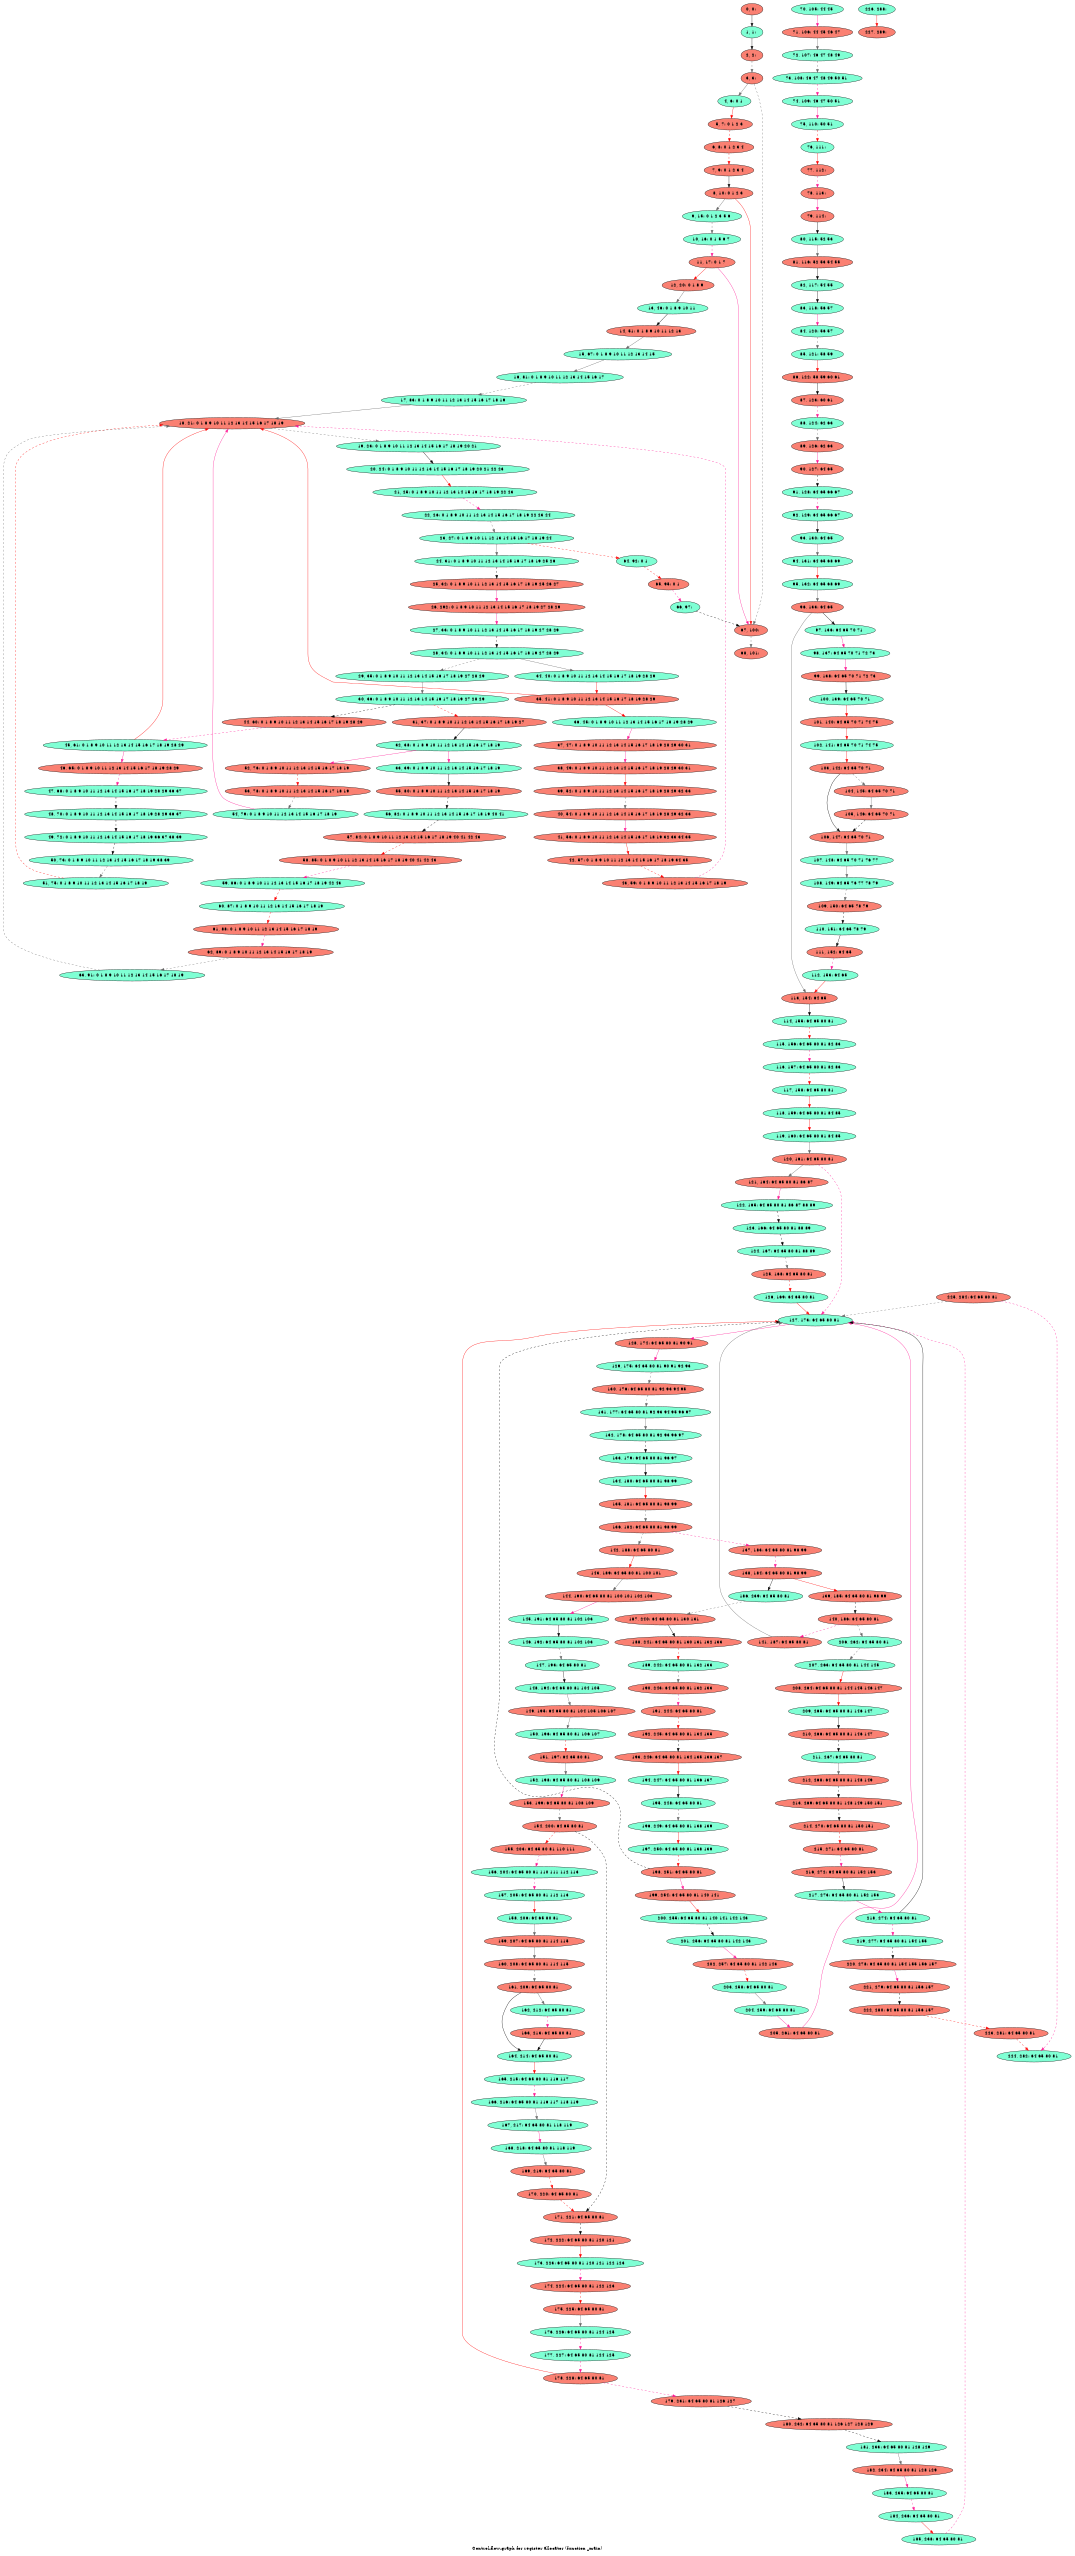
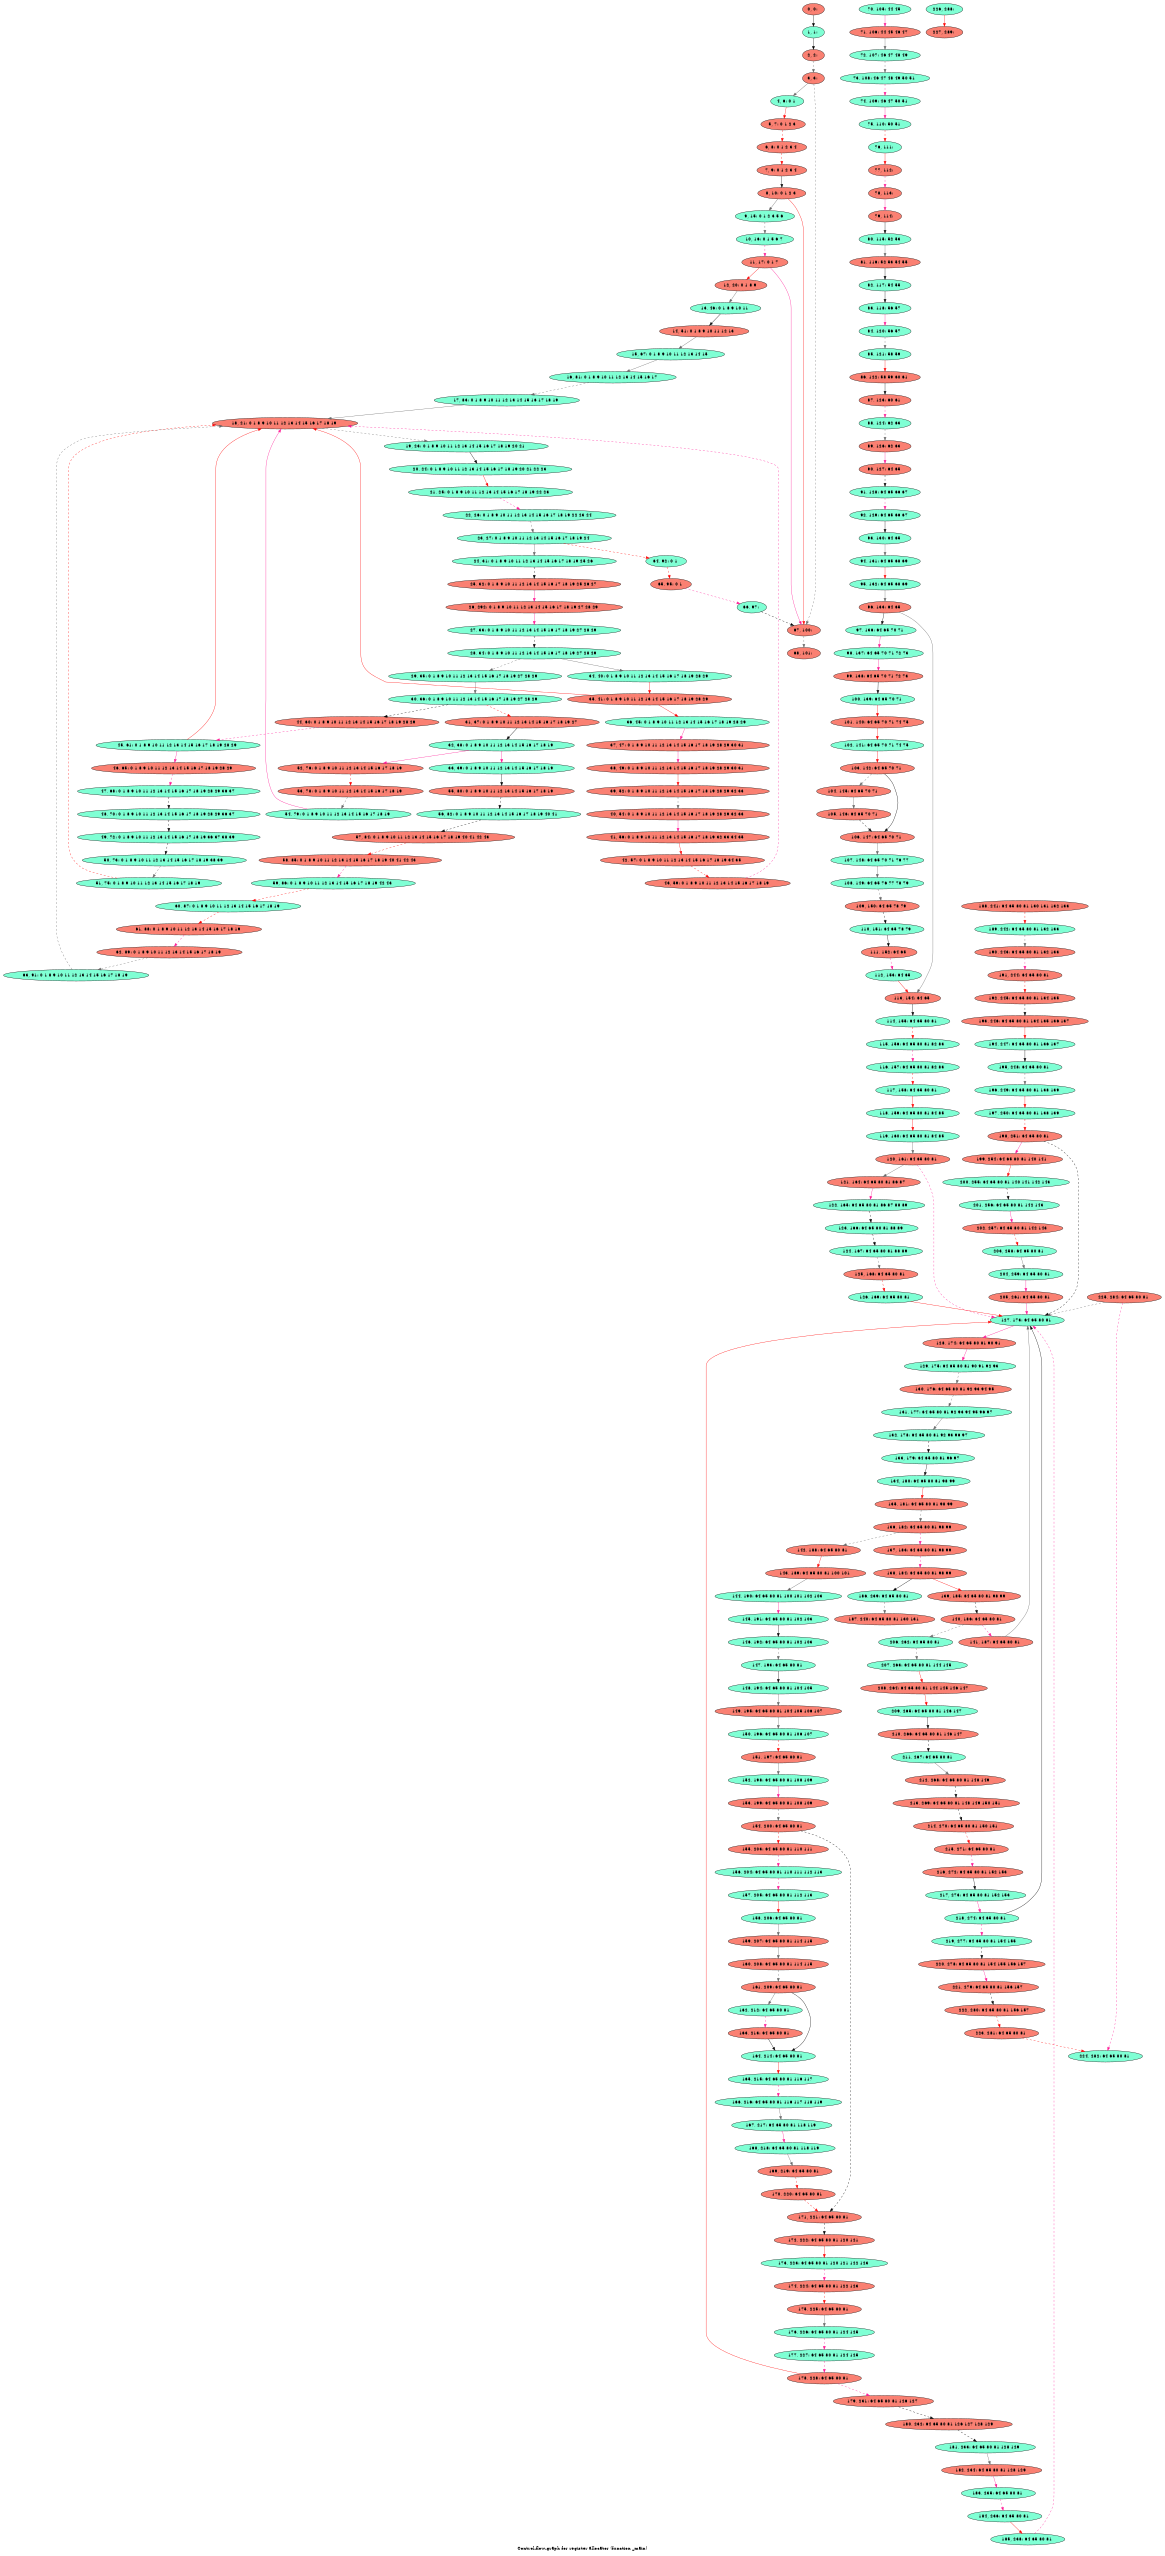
(609, 1596) -> (778, 1596)
(671, 1629) -> none
